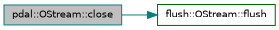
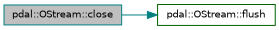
(216, 15) -> (216, 15)
